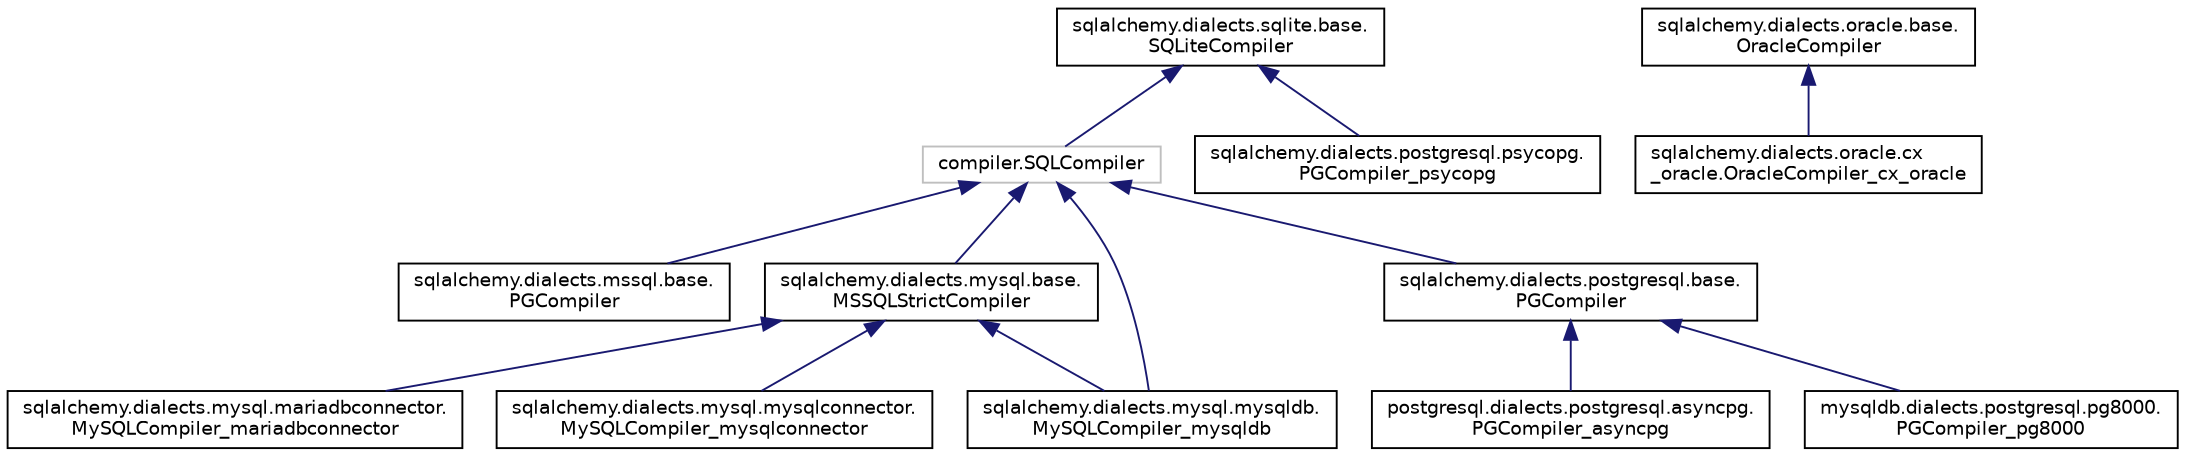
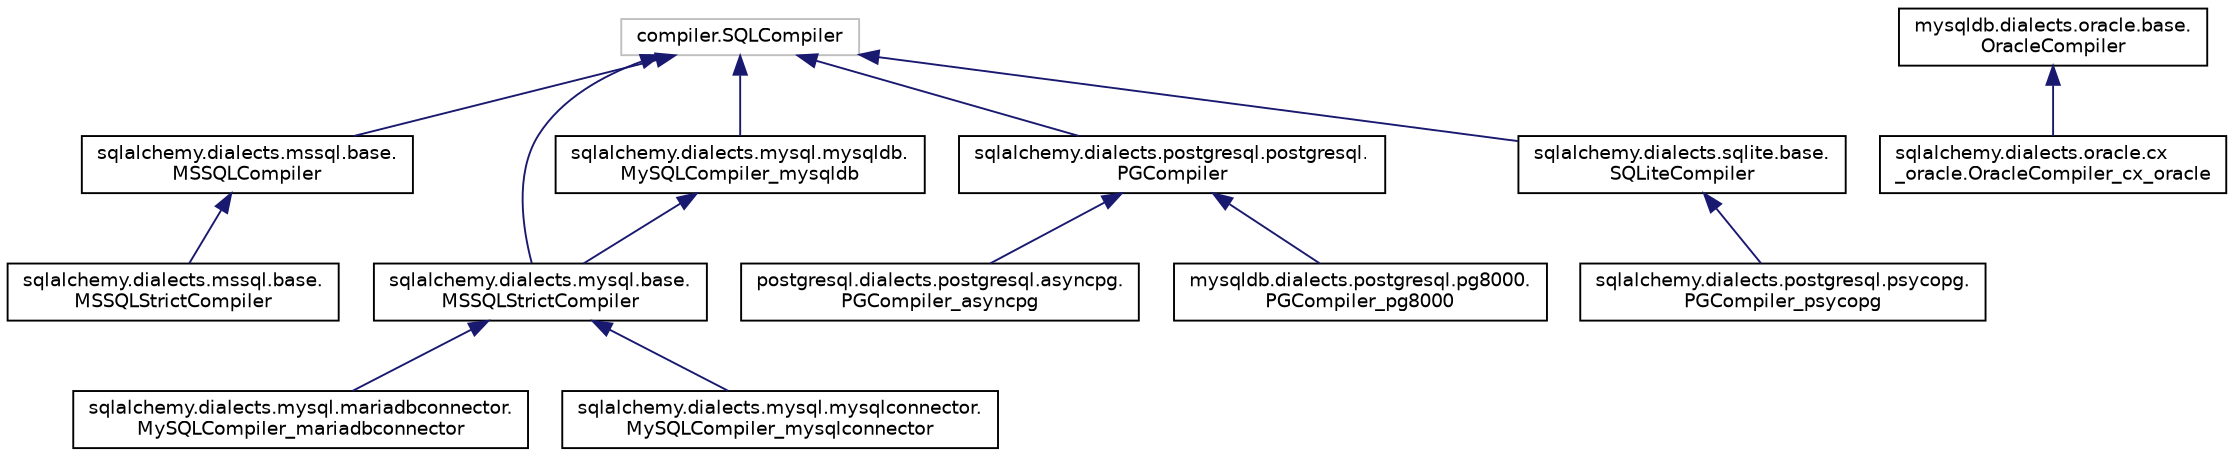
(1809, 37) -> (2053, 37)
(1116, 112) -> (1198, 99)
none -> (173, 292)
(564, 292) -> (247, 165)
(1571, 292) -> (1172, 165)
(1050, 361) -> (632, 233)
